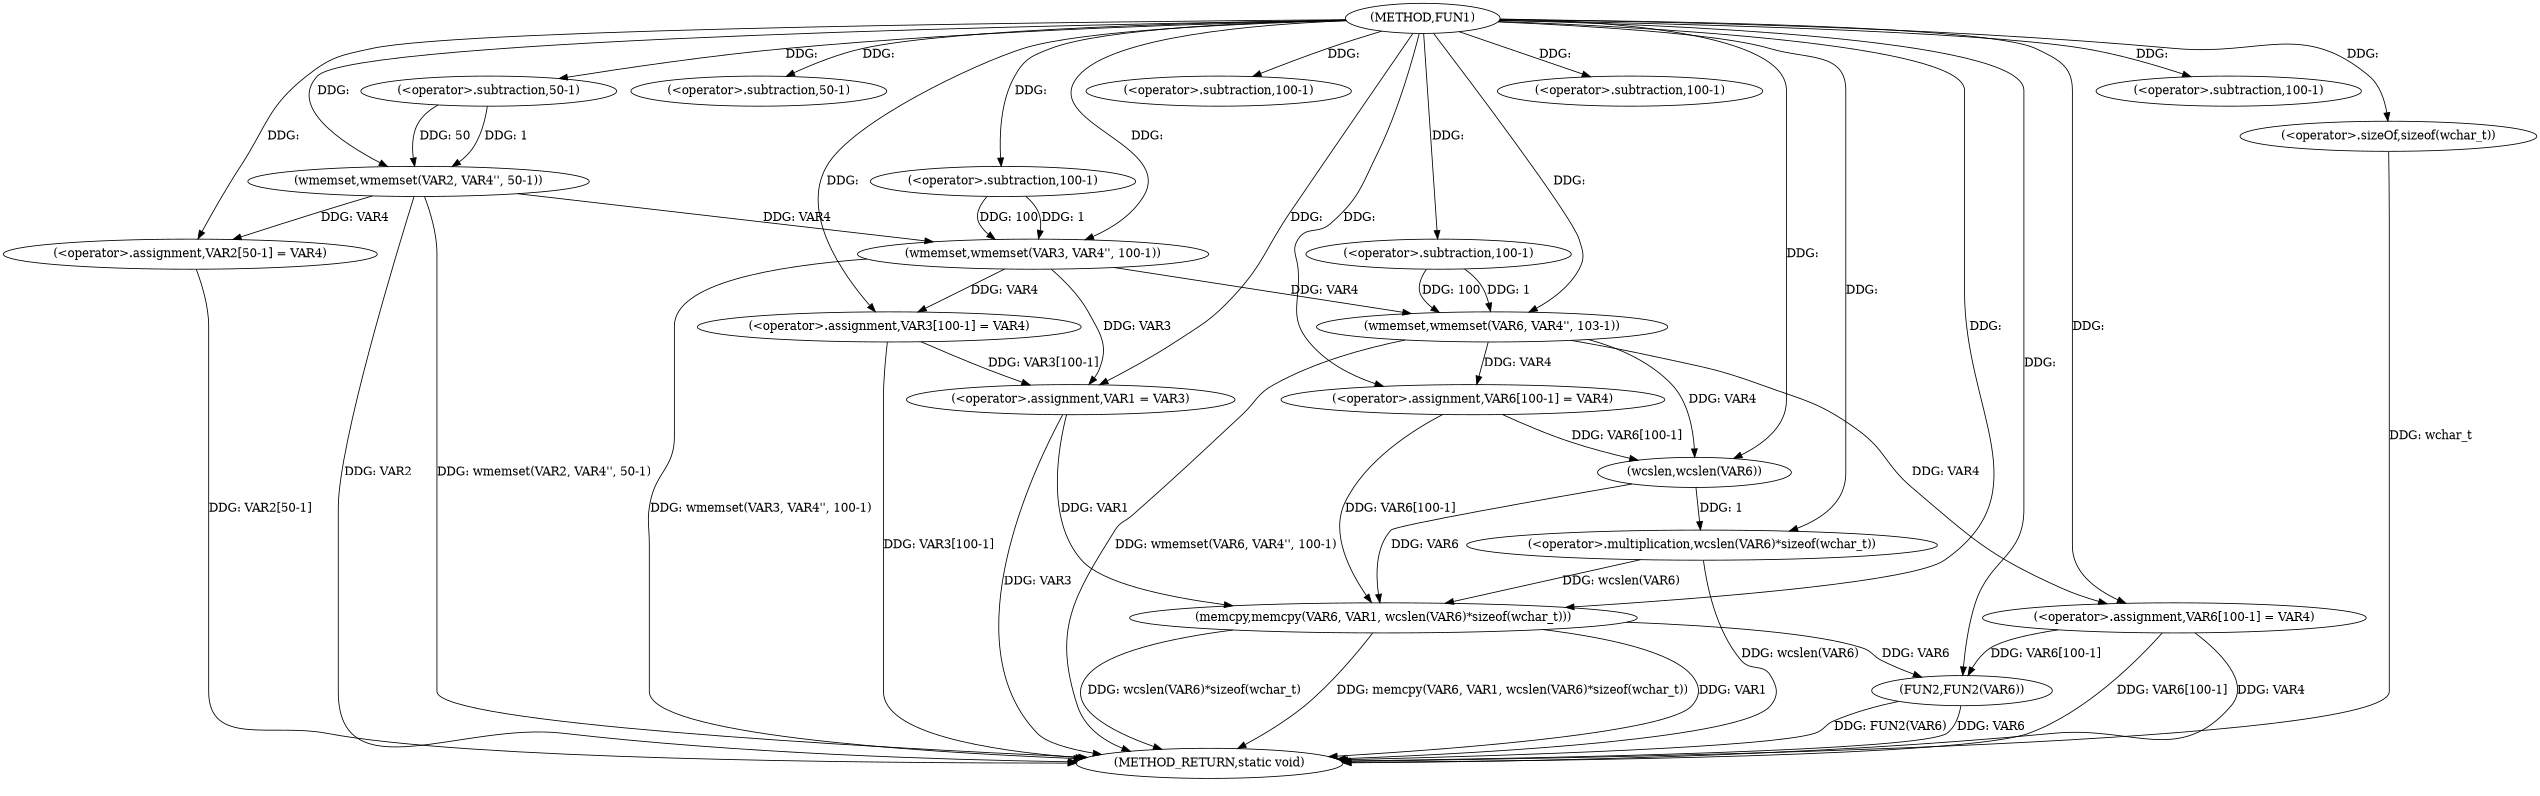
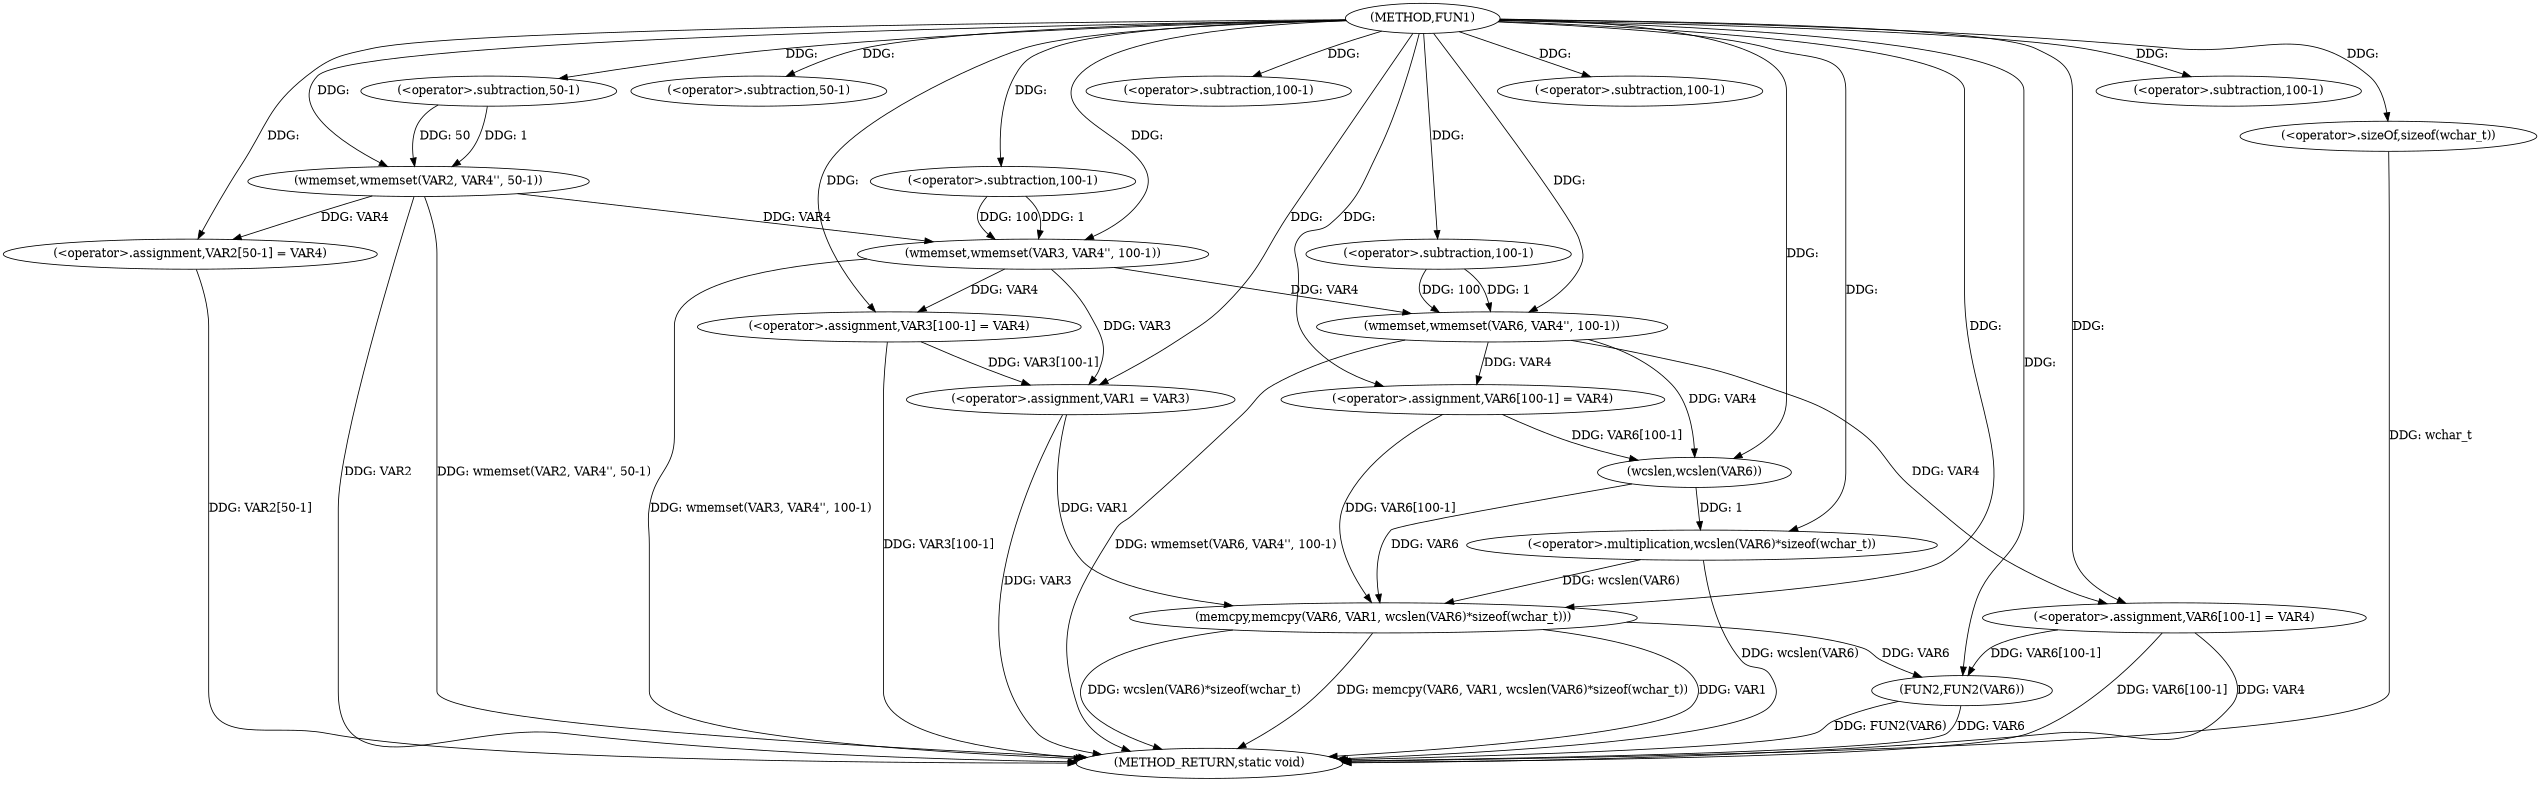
(1492, 327) -> (1492, 327)
